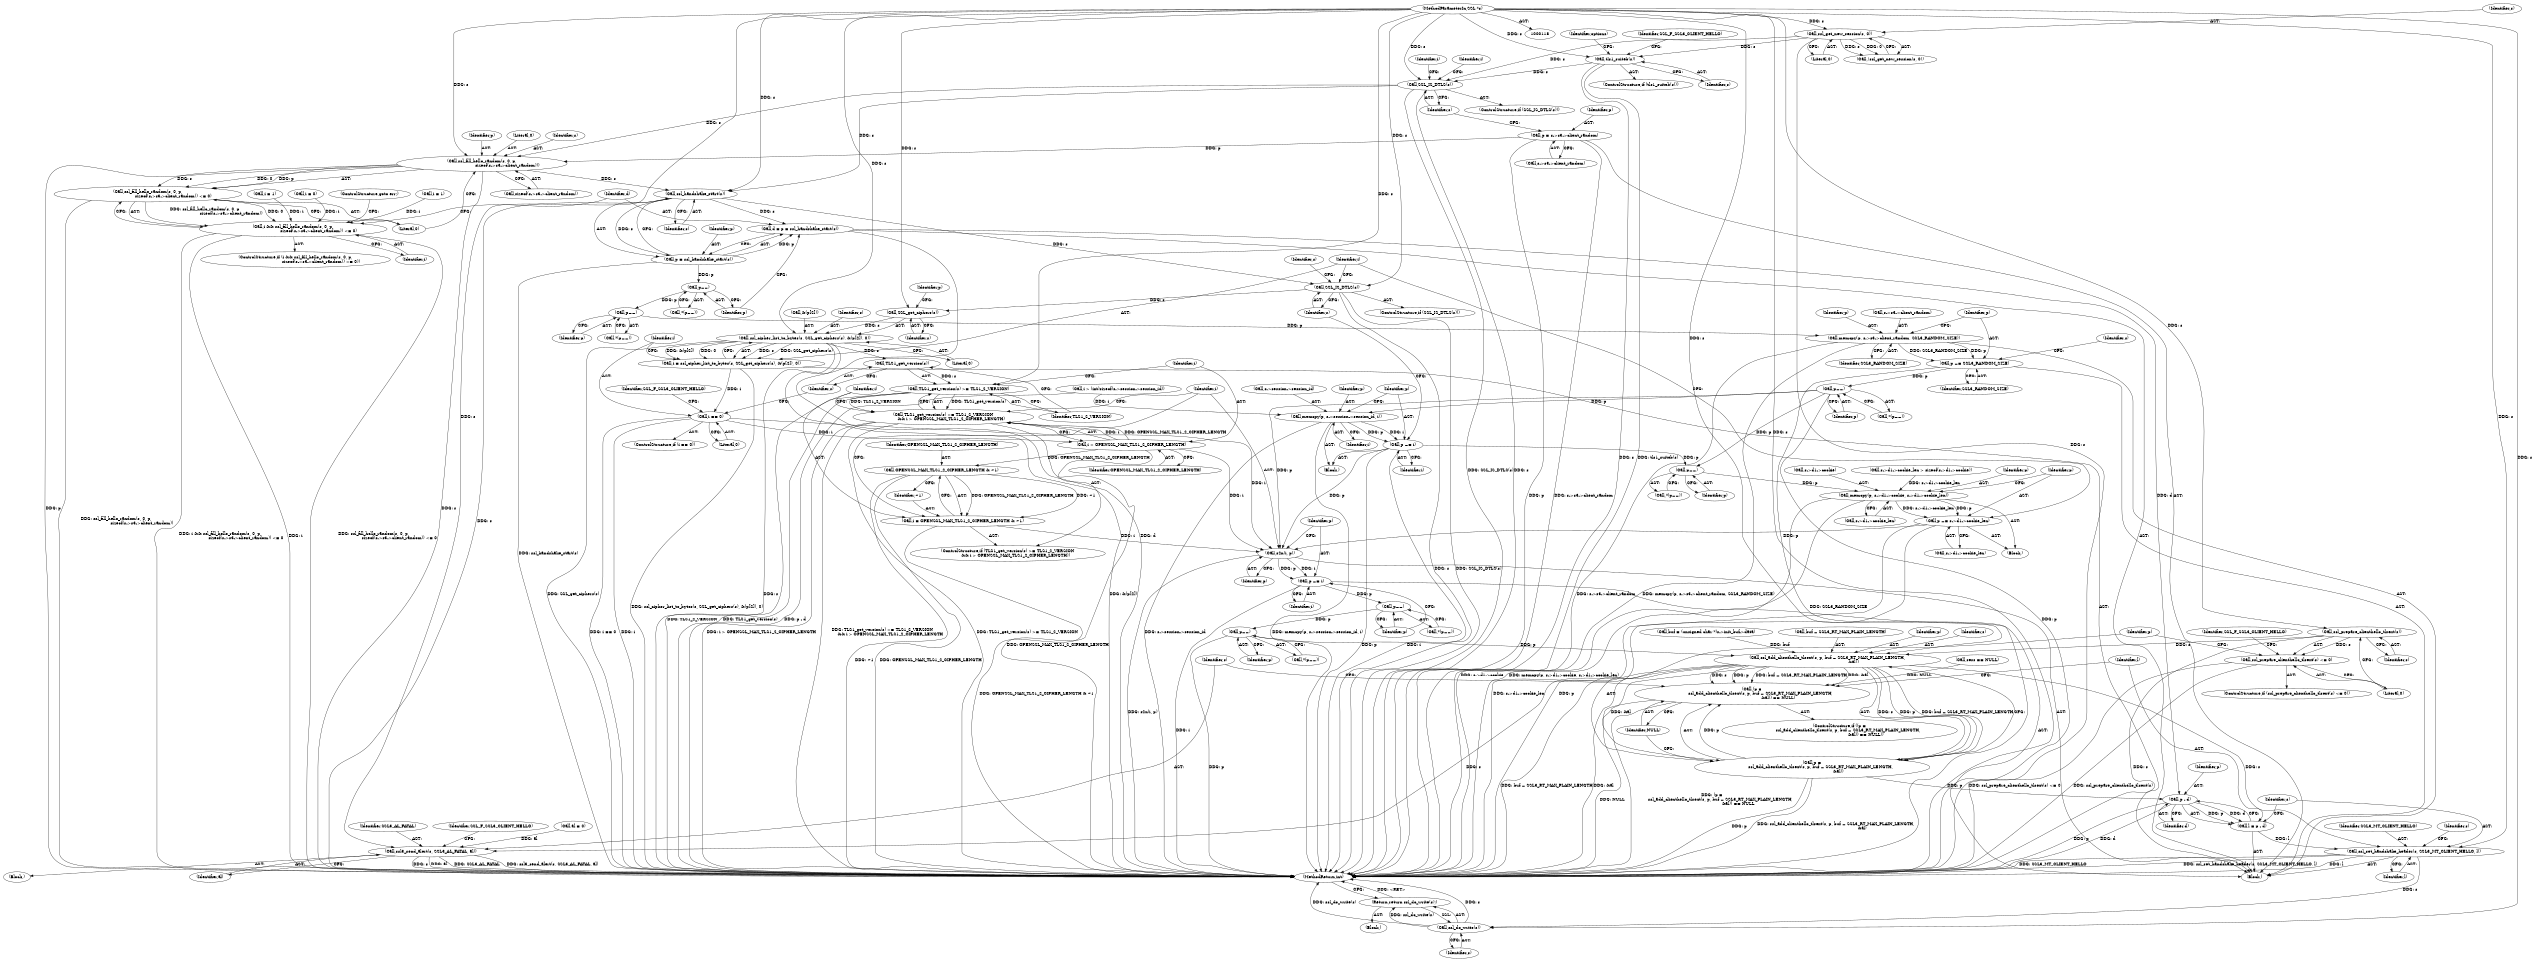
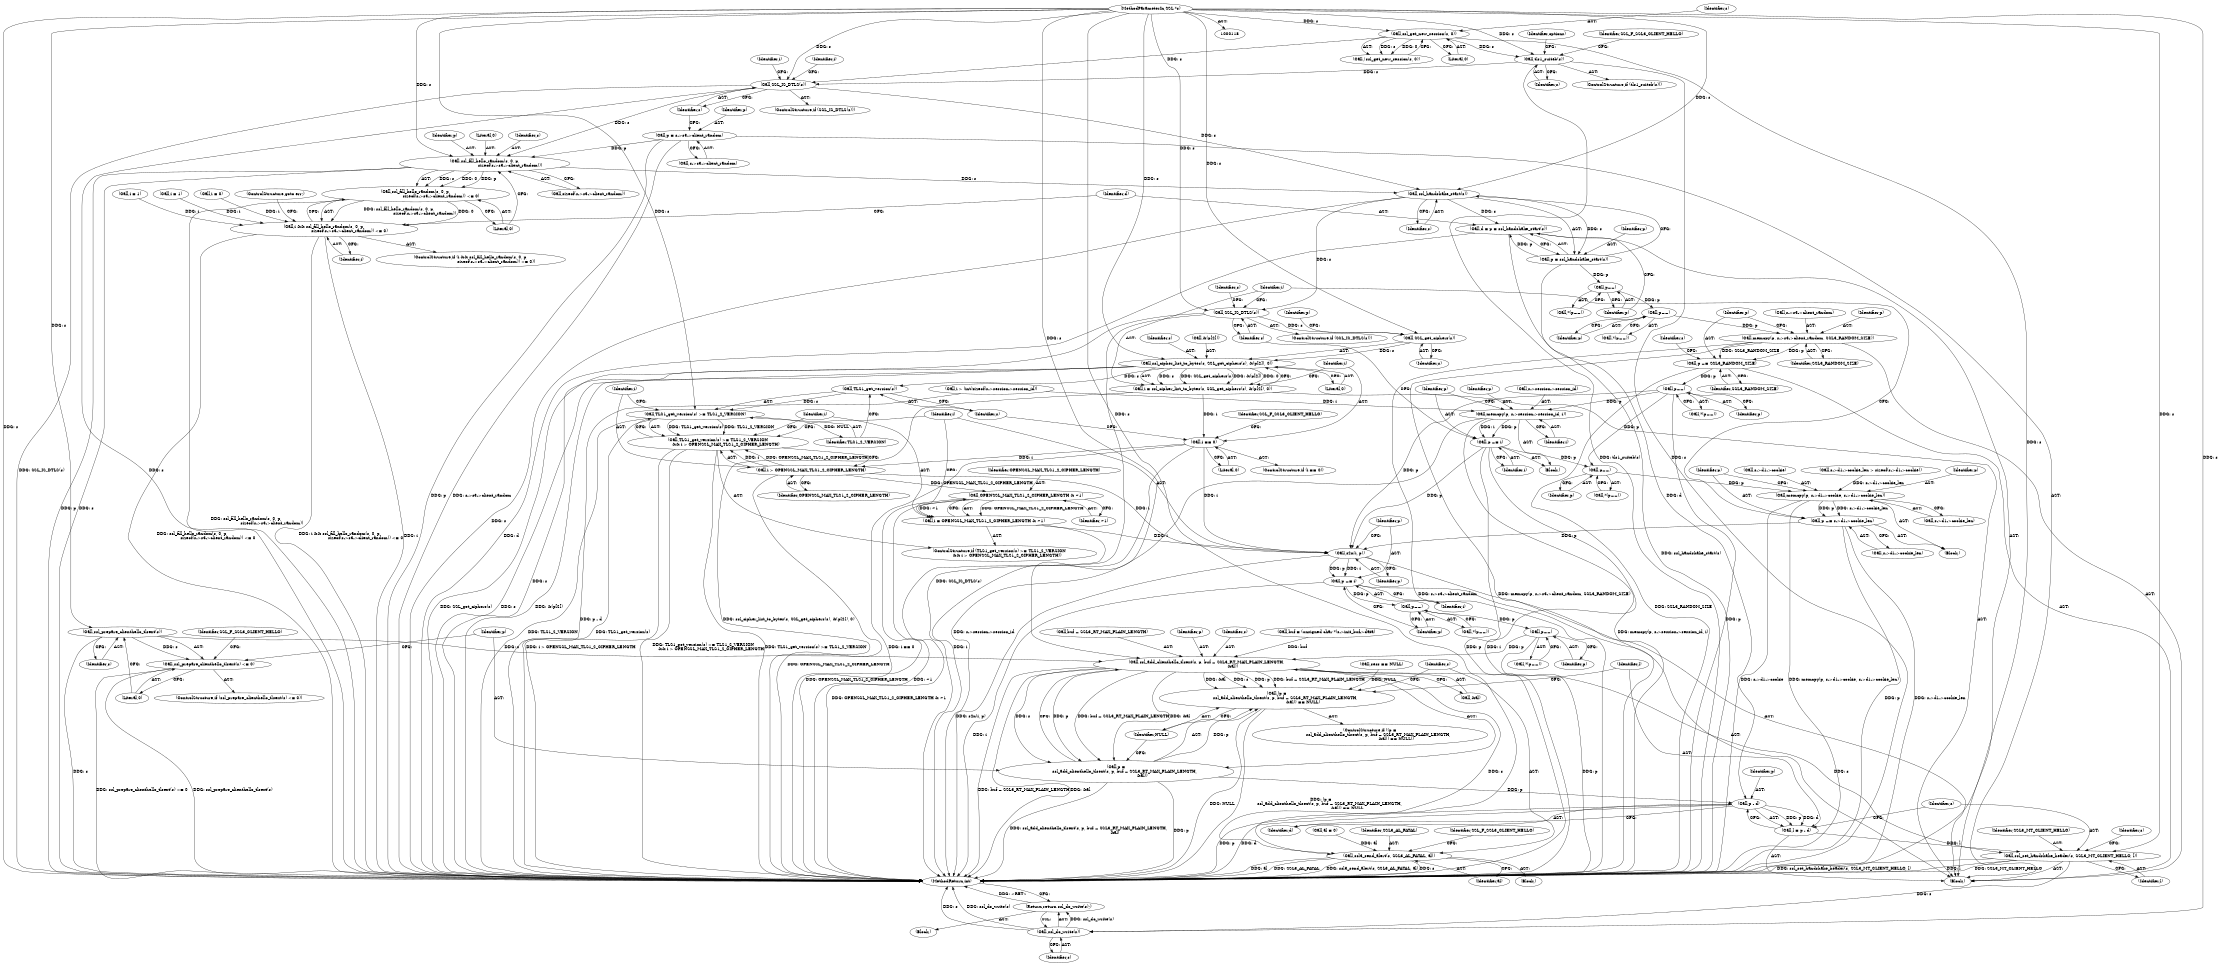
(1036, 402) -> (837, 427)
(924, 510) -> (1081, 505)
none -> (1471, 698)
